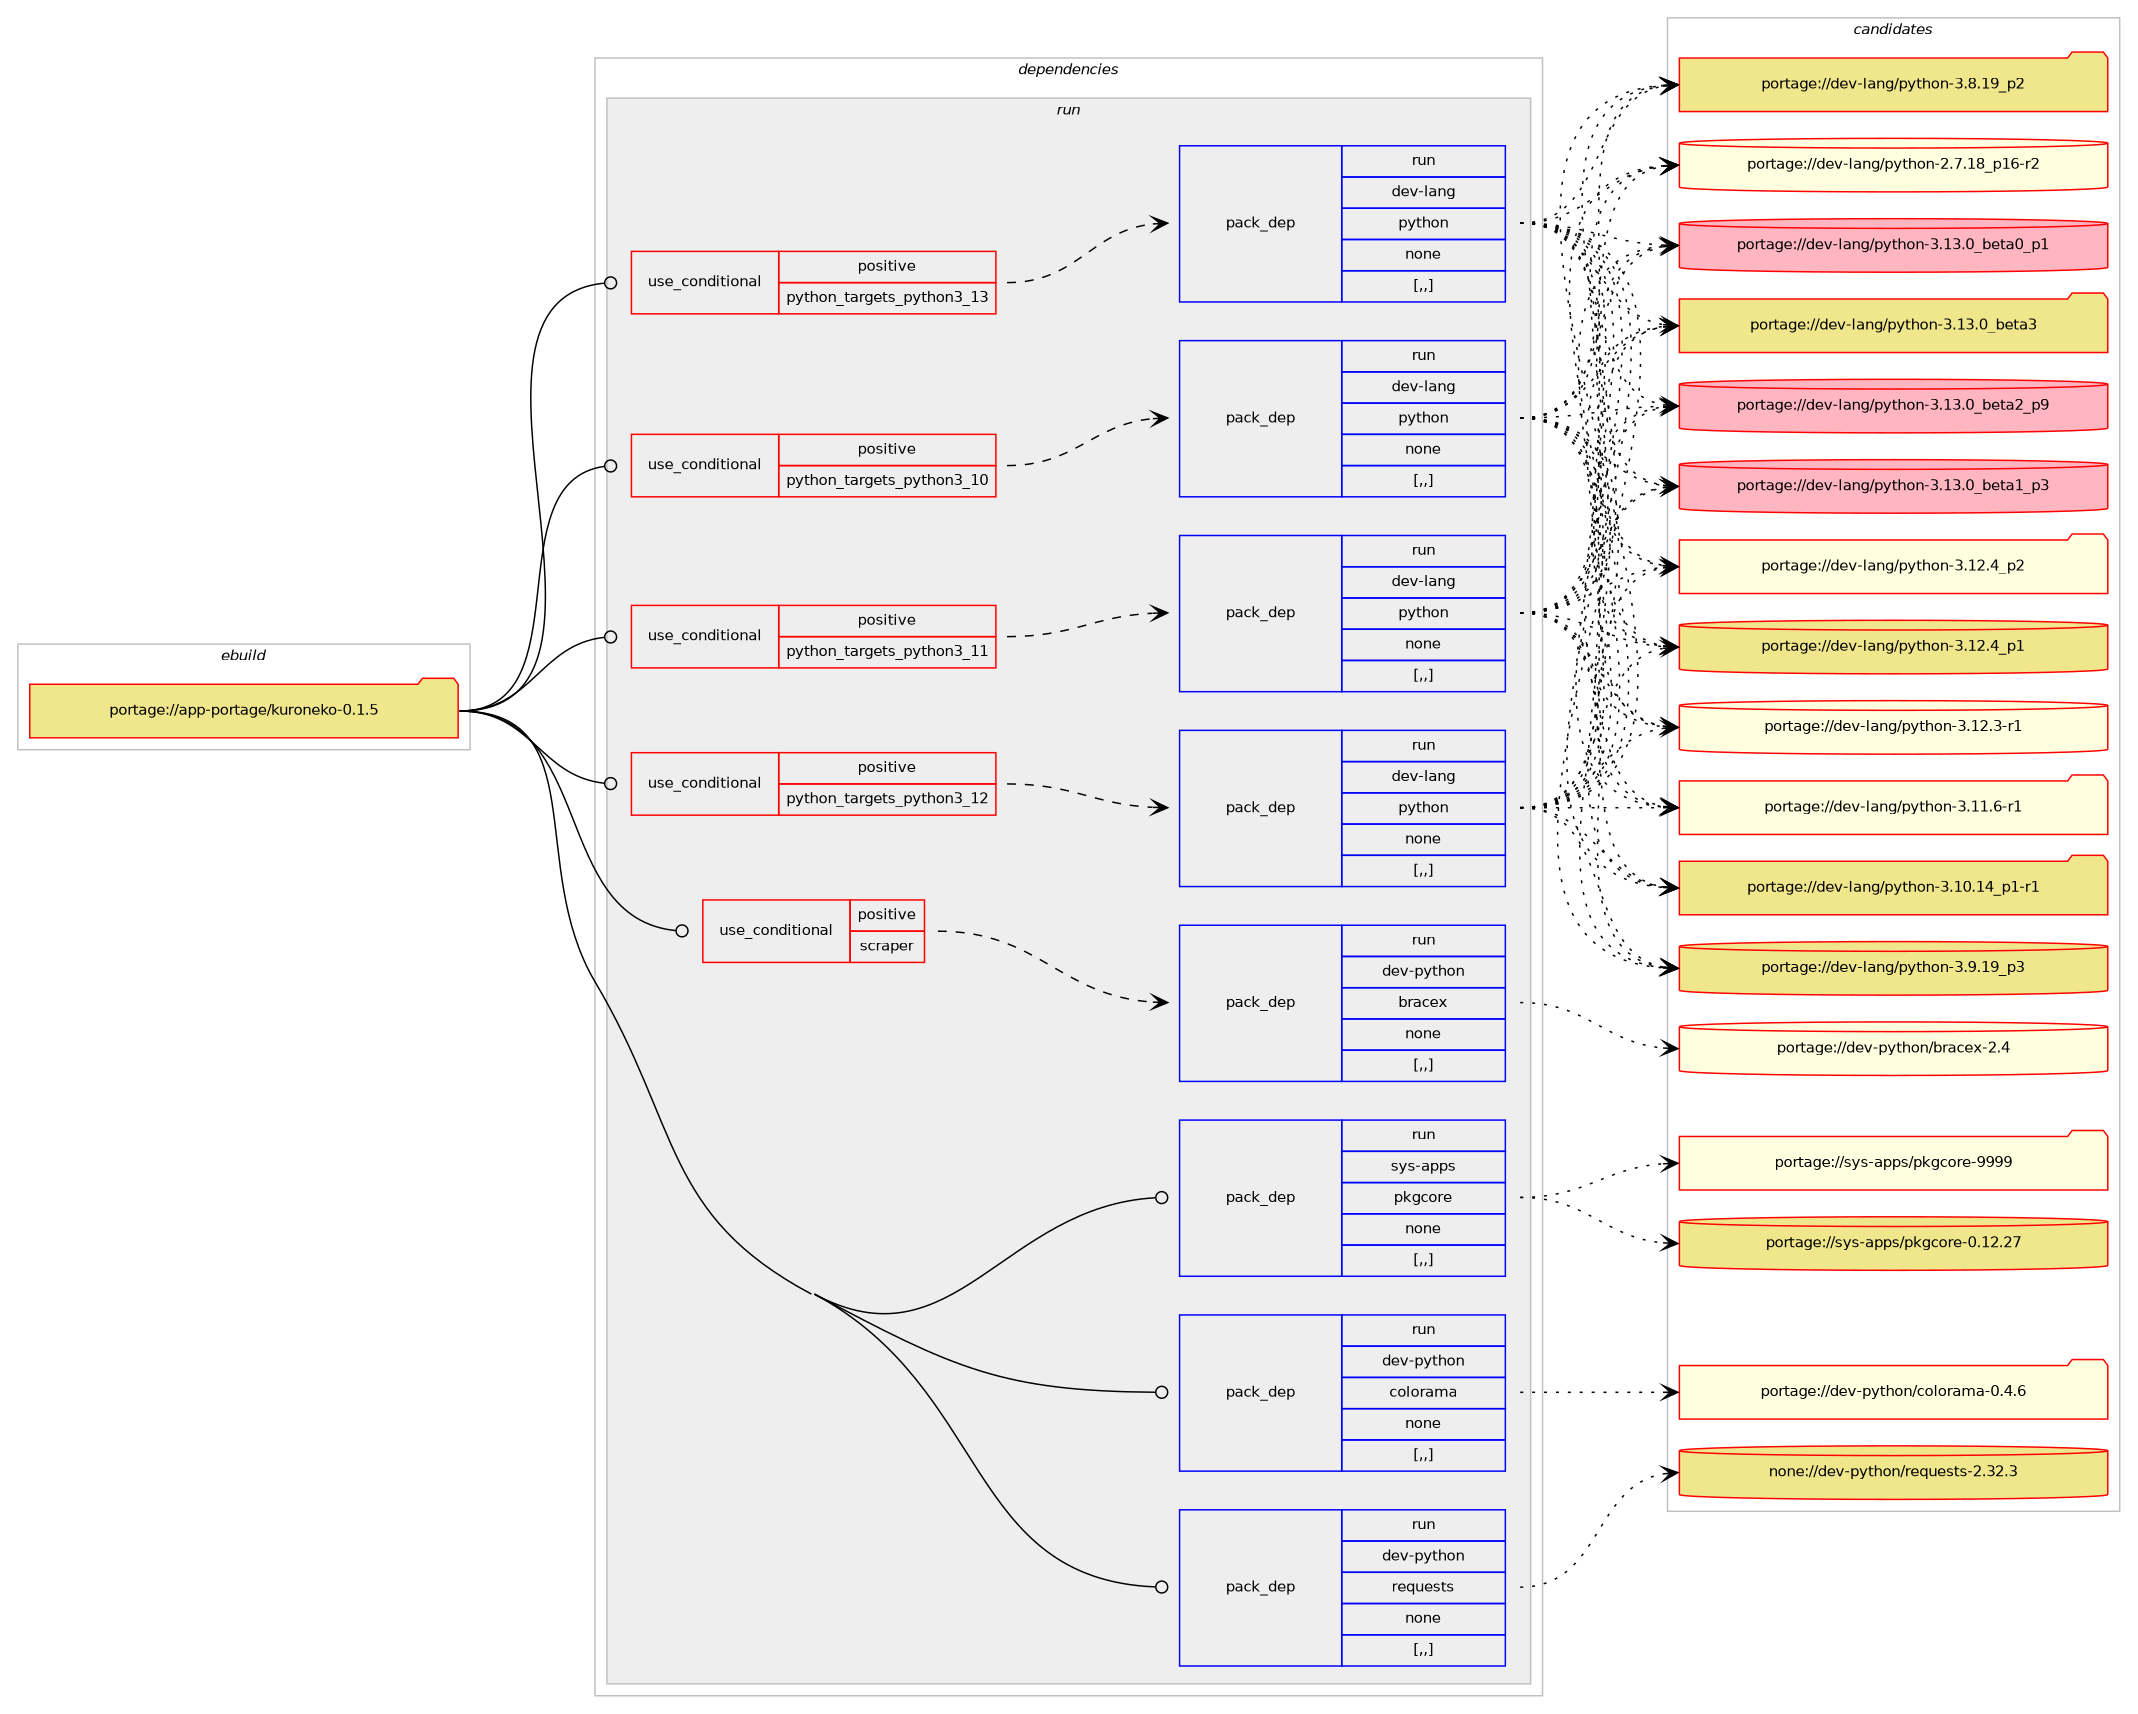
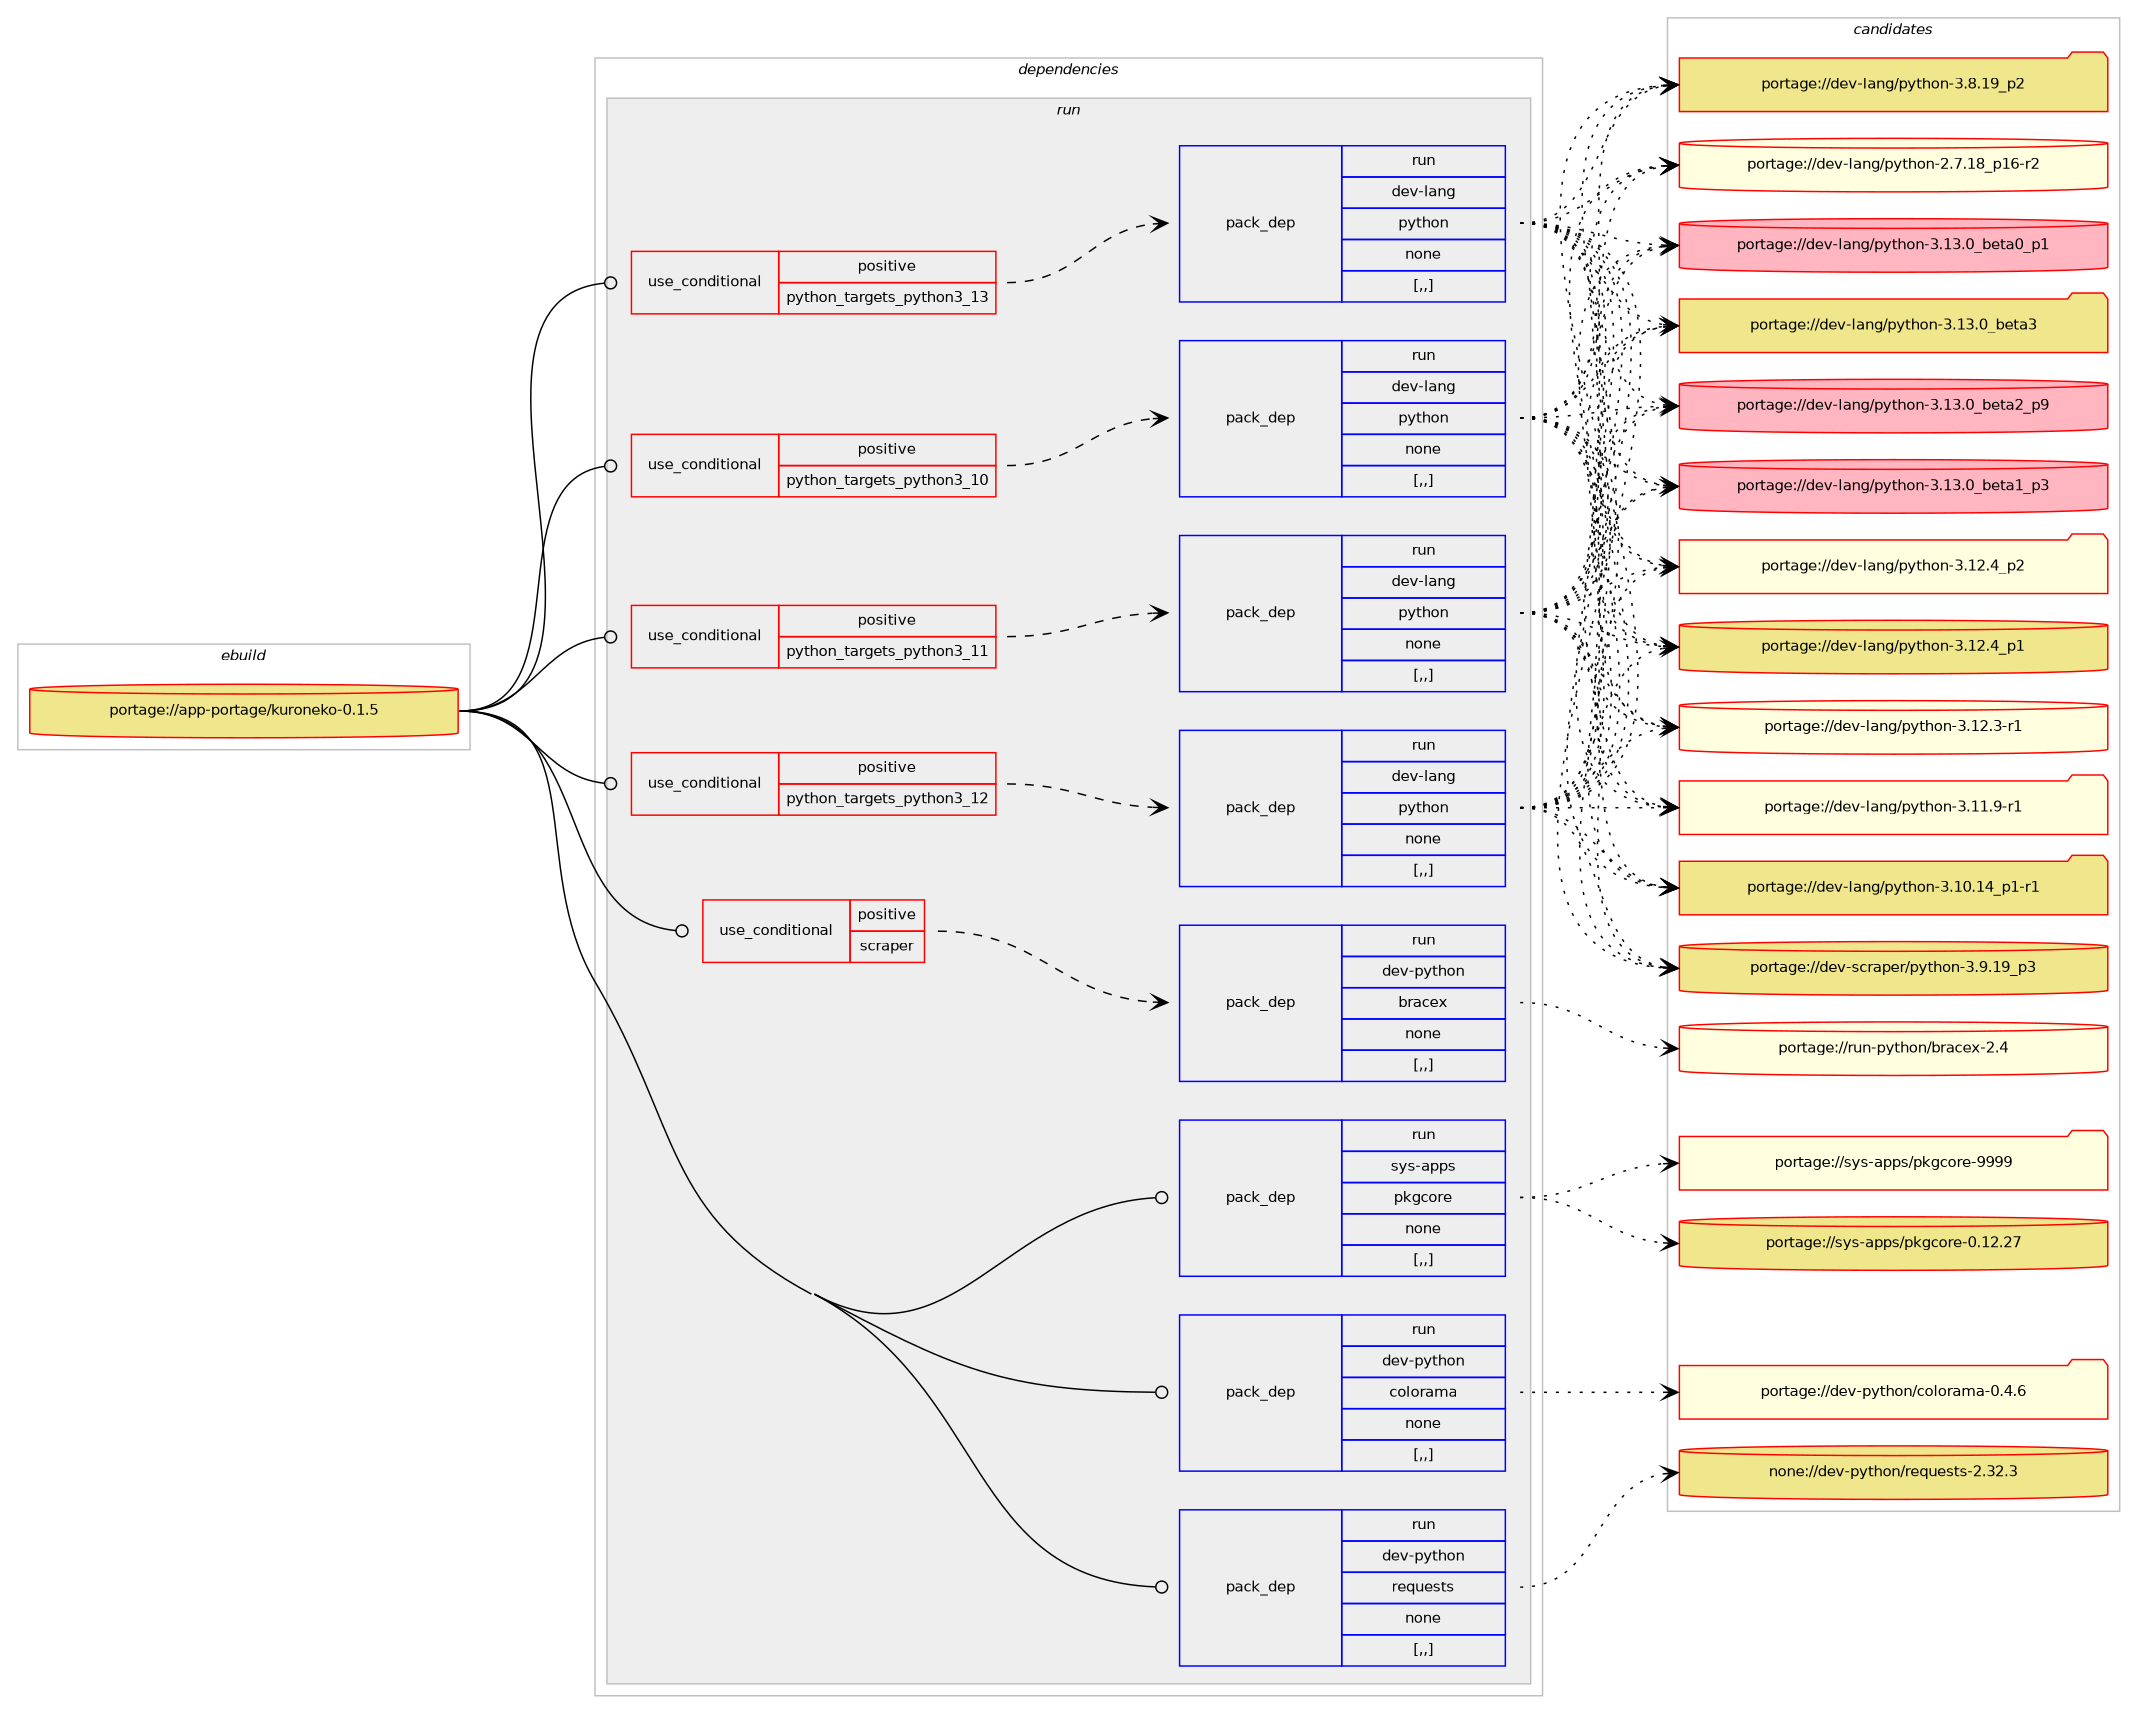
(244, 711) -> (244, 711)
(1894, 808) -> (1894, 808)
(1894, 968) -> (1894, 968)
(1894, 1049) -> (1894, 1049)
